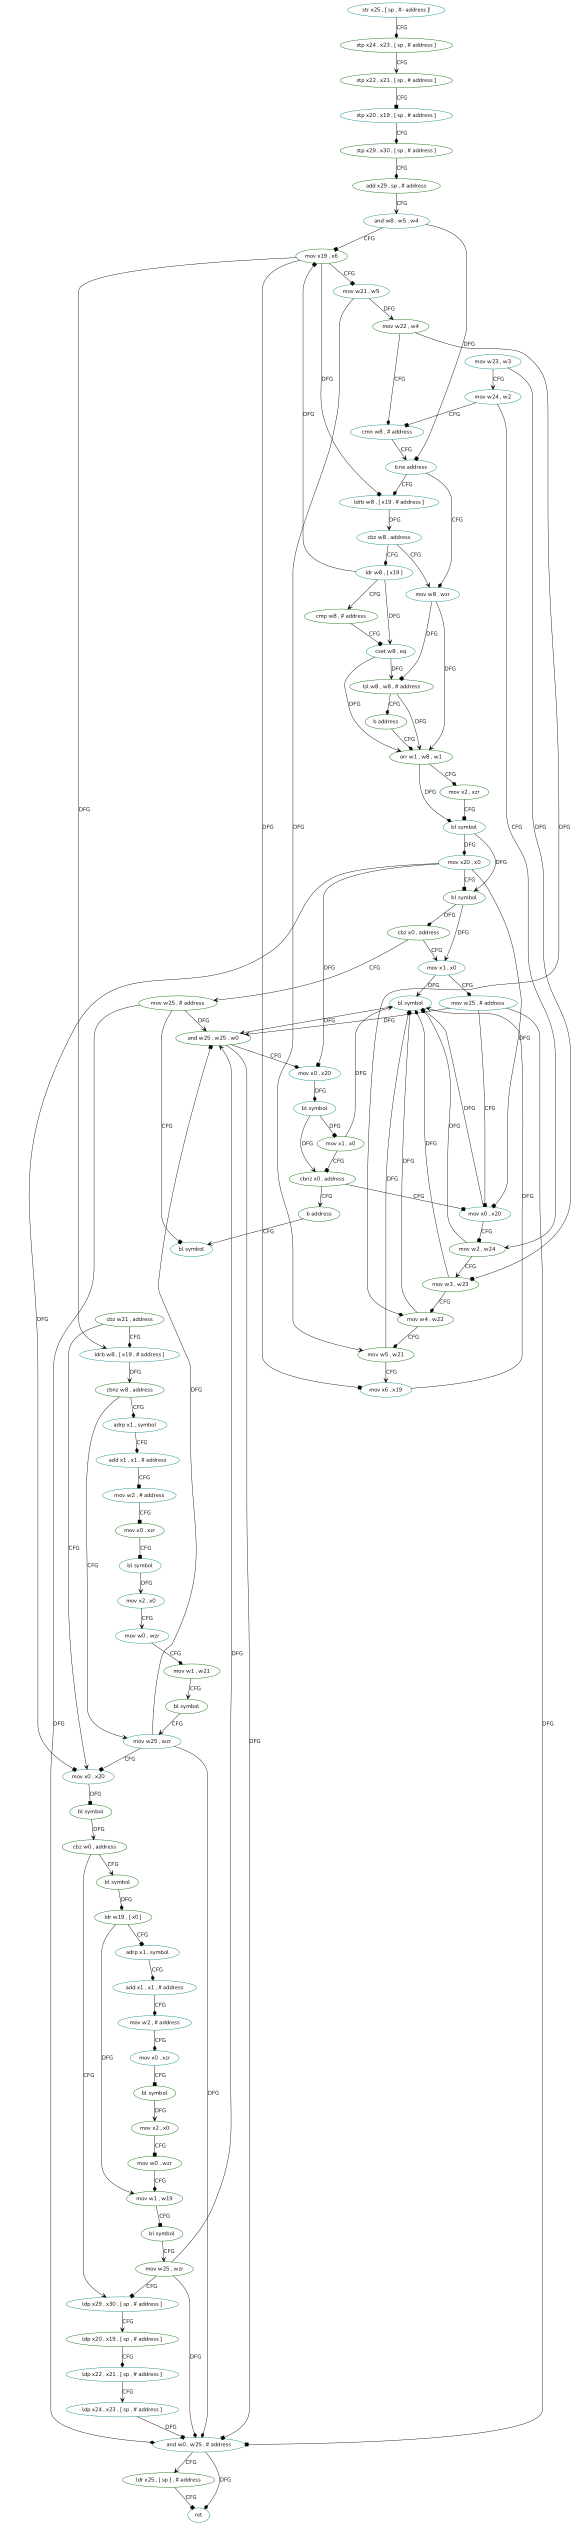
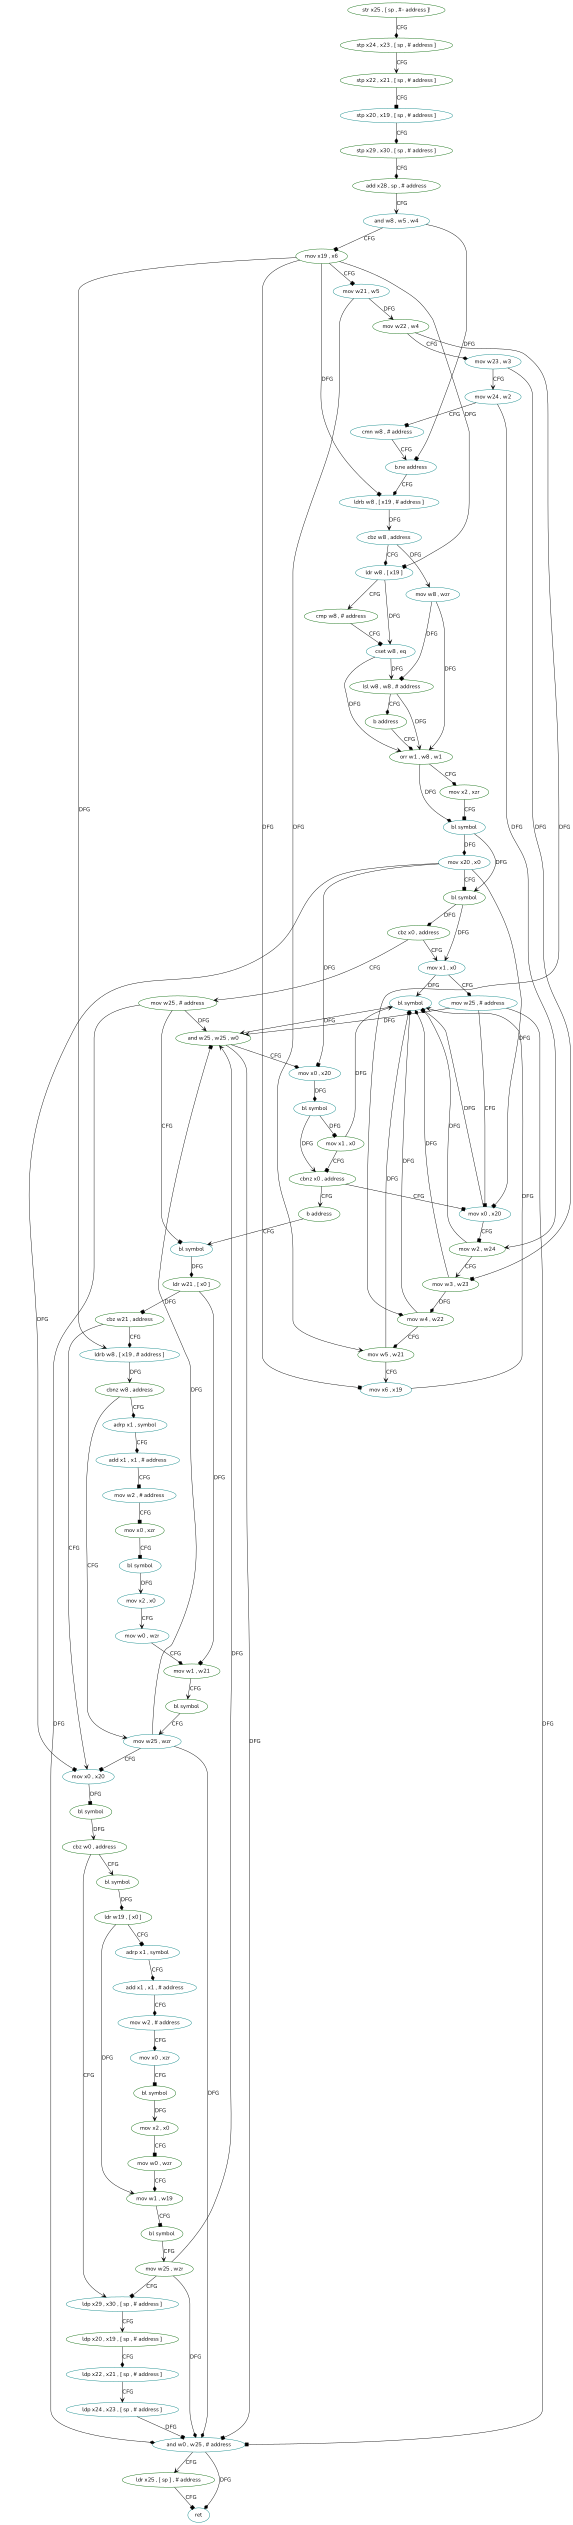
(396, 10) -> (396, 10)
(396, 186) -> (396, 186)
(394, 377) -> (433, 350)
(303, 435) -> (460, 401)
(452, 523) -> none
(416, 555) -> (416, 555)
(517, 827) -> (517, 827)
none -> (191, 1284)
(445, 1302) -> (445, 1302)
